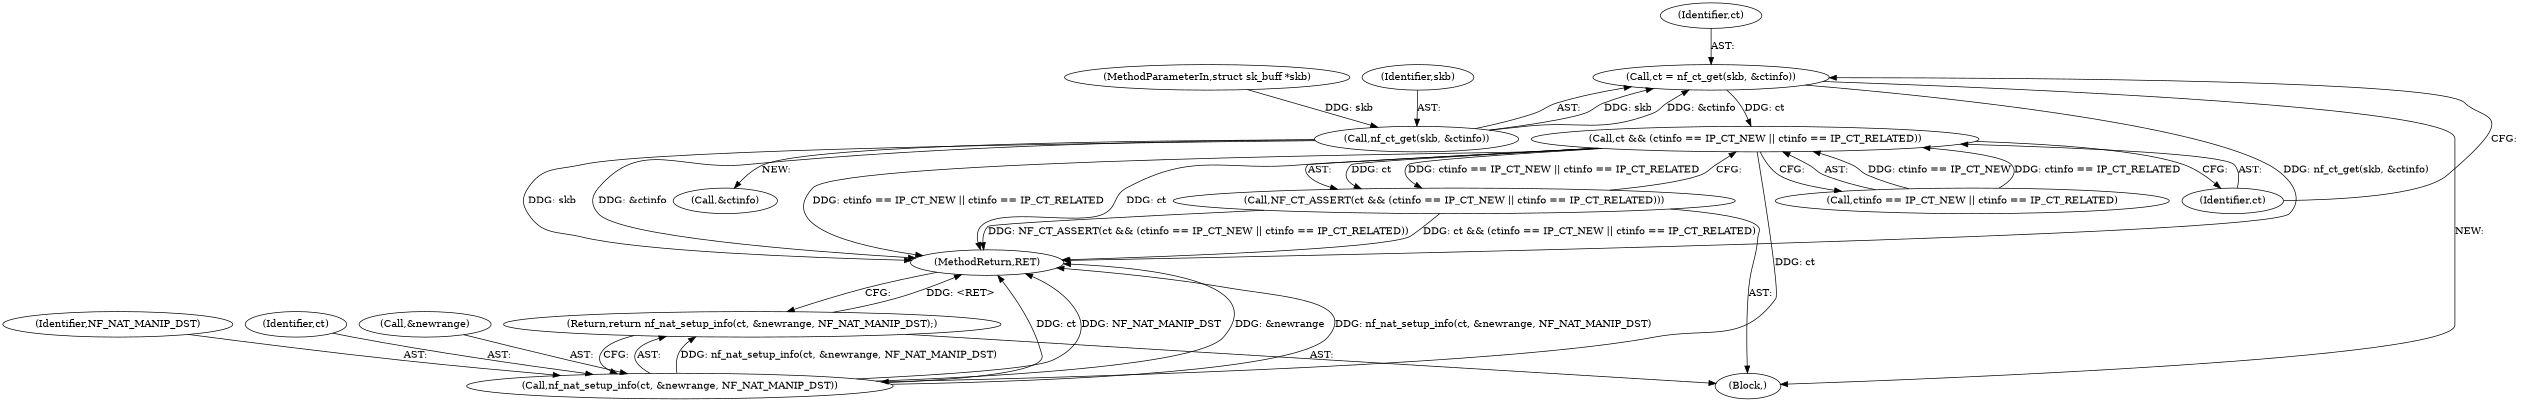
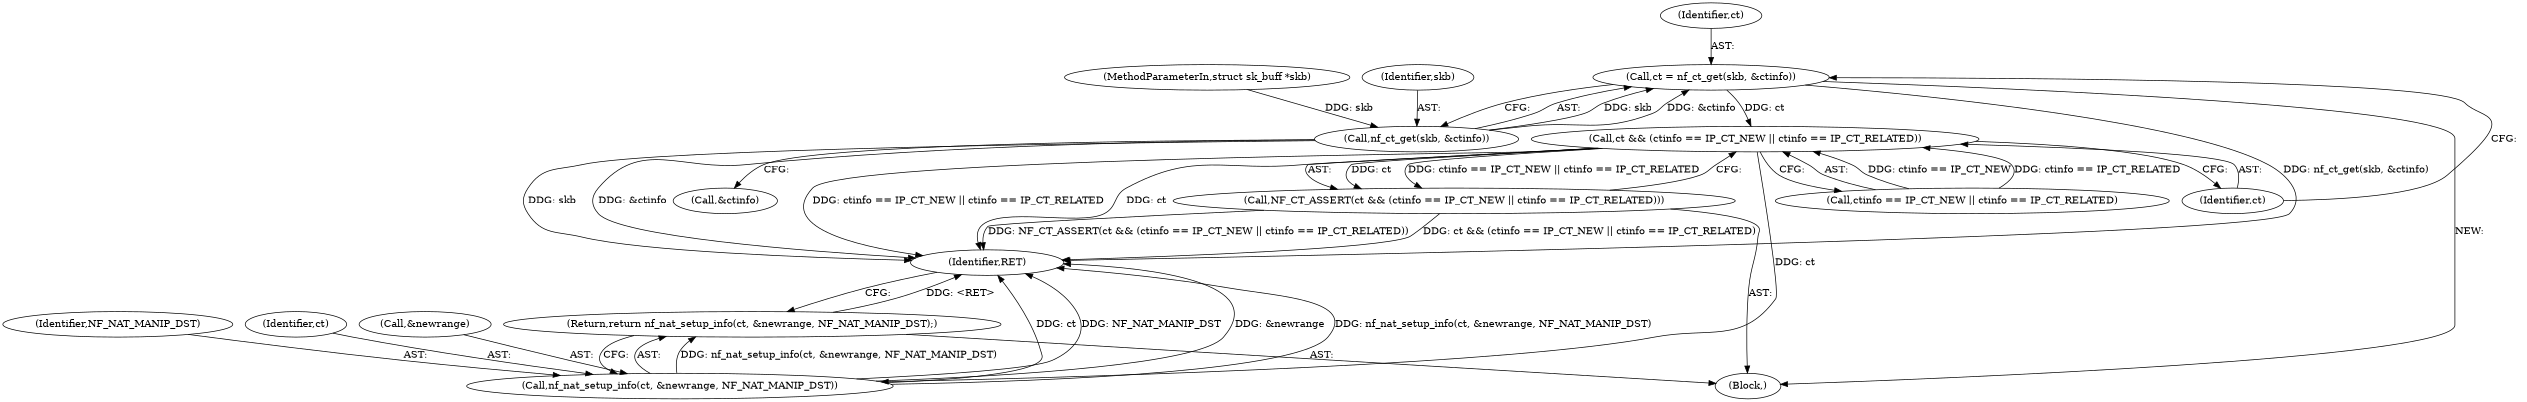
none -> (1529, 97)
(778, 170) -> (778, 170)
(987, 263) -> (987, 263)
